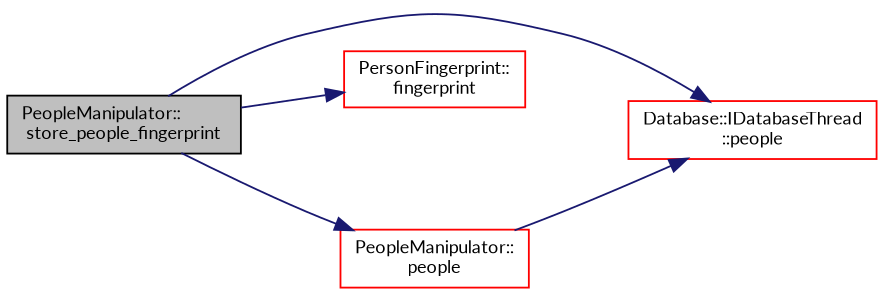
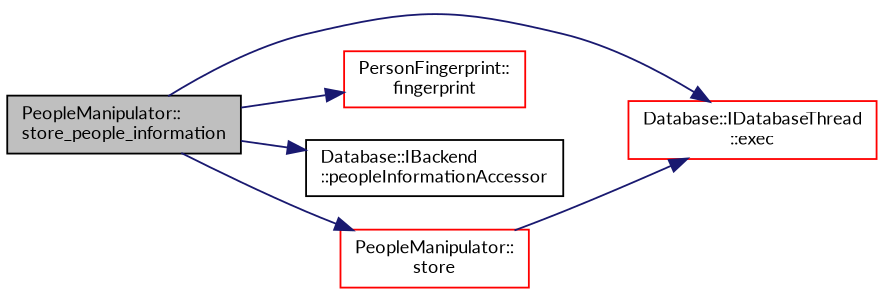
(124, 125) -> (124, 125)
(753, 130) -> (753, 130)
none -> (435, 168)
(435, 259) -> (435, 259)
